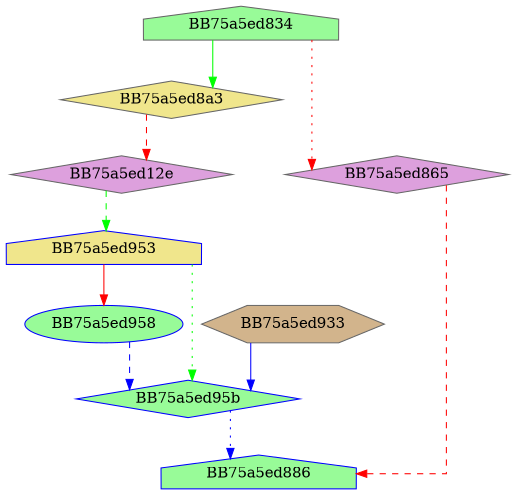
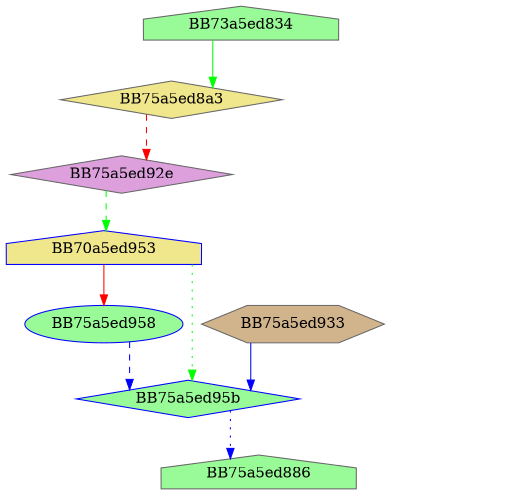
(241, 25) -> (241, 25)
(122, 175) -> (122, 175)
(397, 175) -> none
(104, 249) -> (104, 249)
(259, 474) -> (259, 474)
